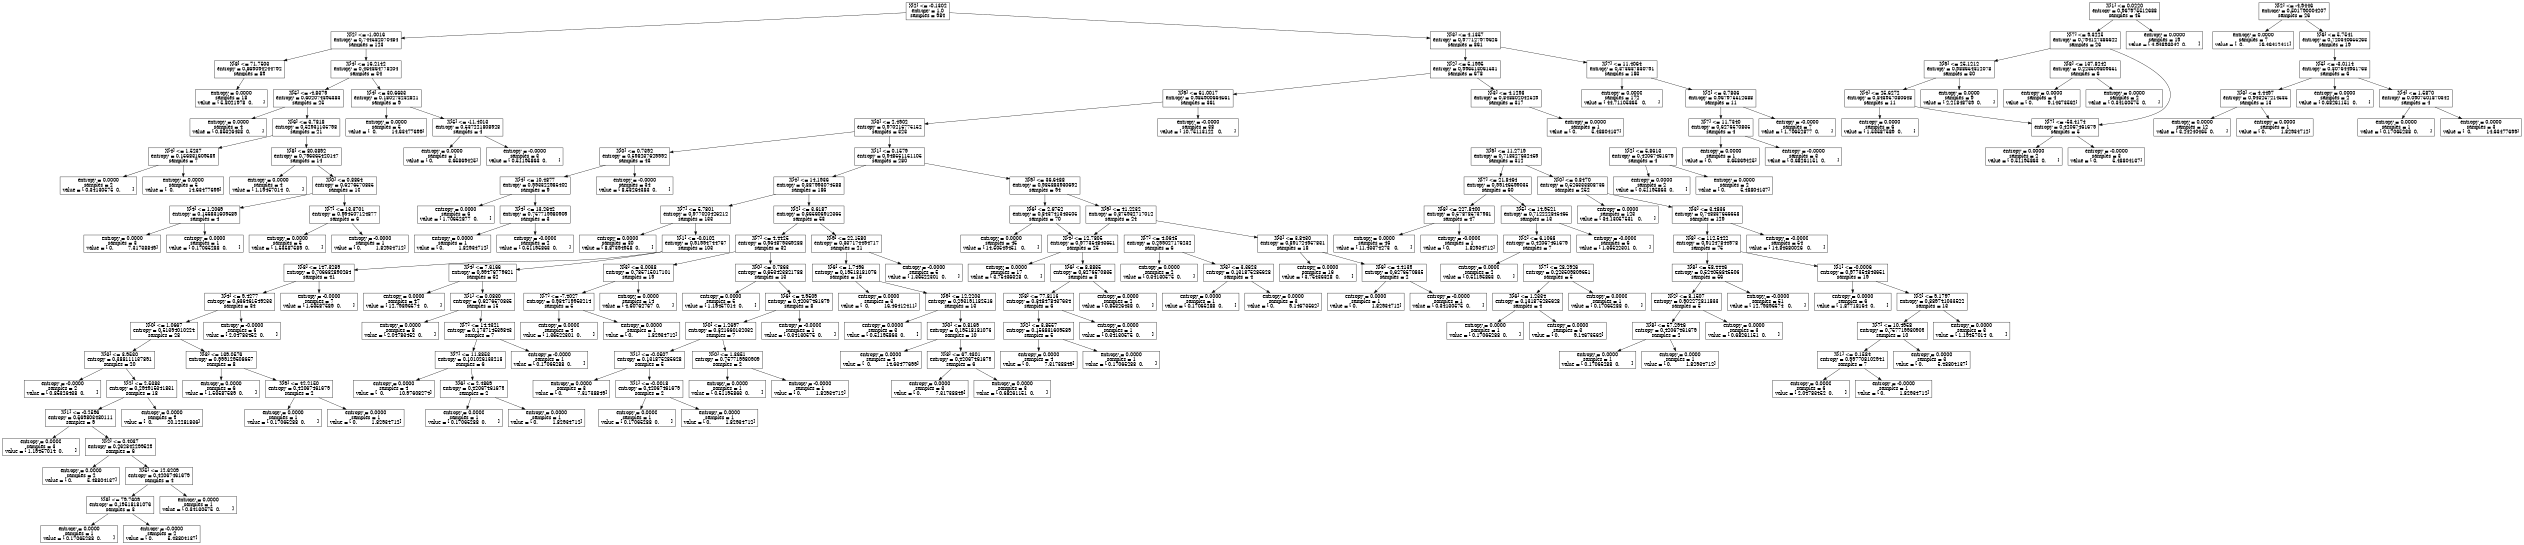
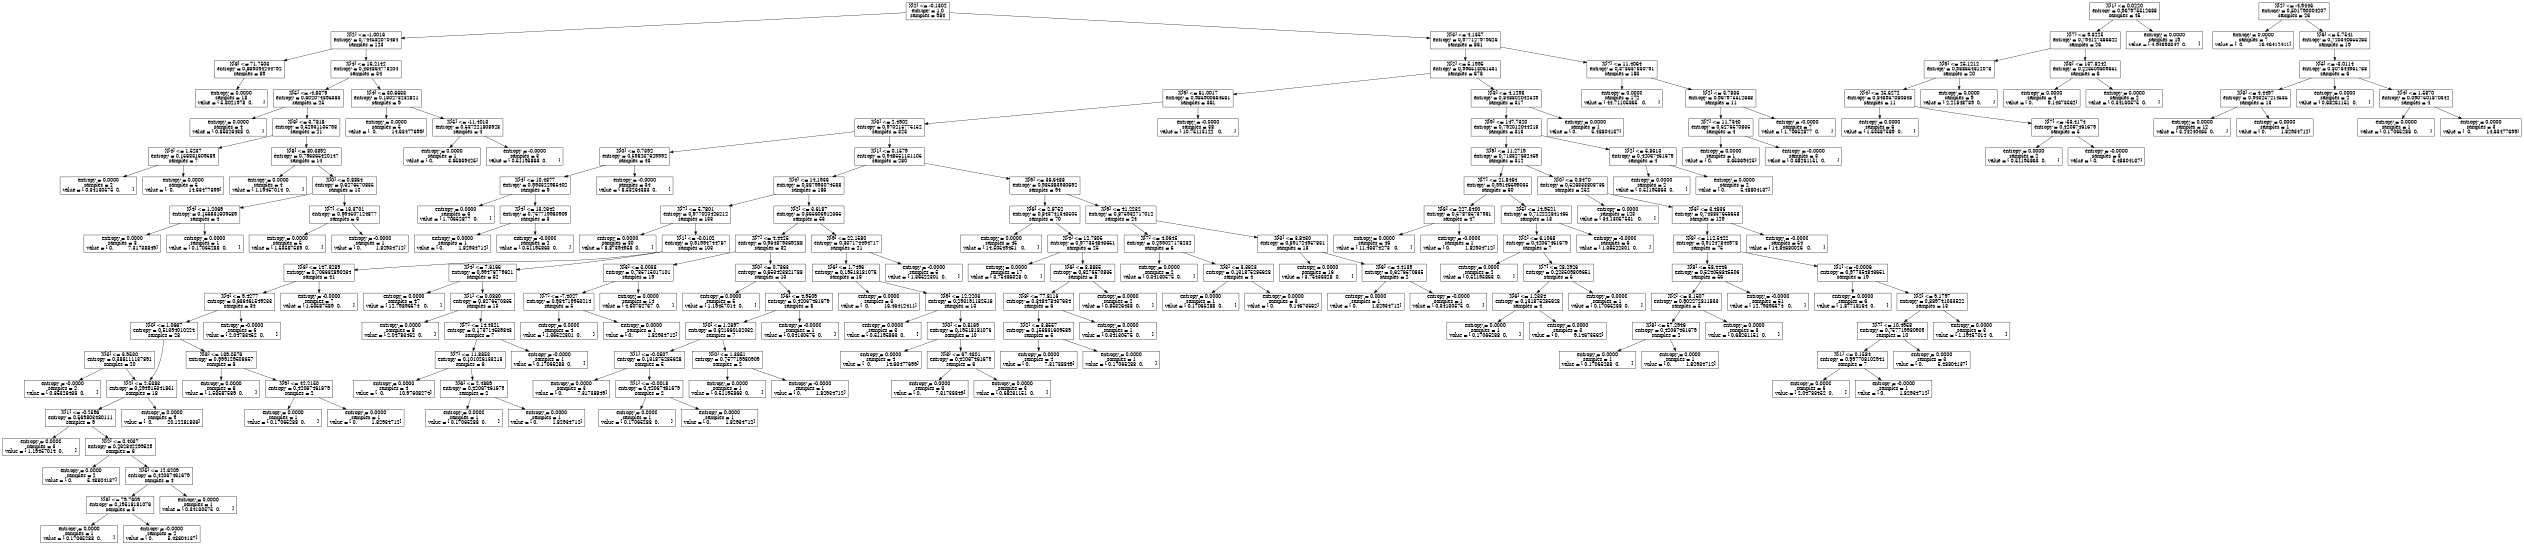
(1959, 69) -> (1959, 69)
(2170, 95) -> (2085, 53)
none -> (1506, 127)
(1536, 215) -> (1536, 215)
(1103, 228) -> (1139, 228)
none -> (1547, 257)
(143, 344) -> (161, 359)
